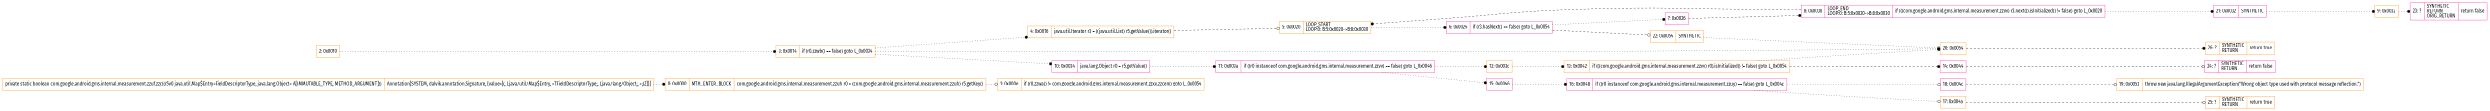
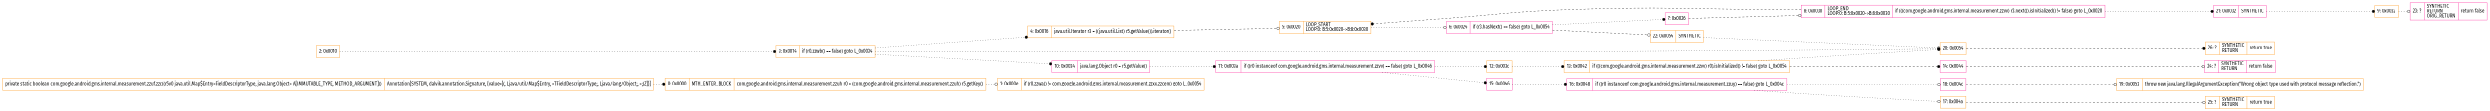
(2403, 11) -> (2403, 11)
(1744, 17) -> (1744, 17)
(1407, 27) -> (1407, 27)
